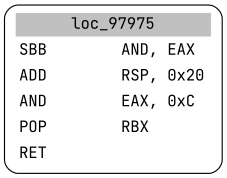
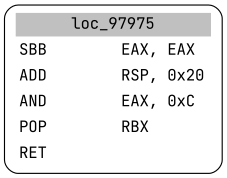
(107, 50) -> (107, 50)
